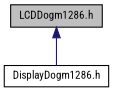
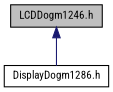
(56, 16) -> (56, 16)
